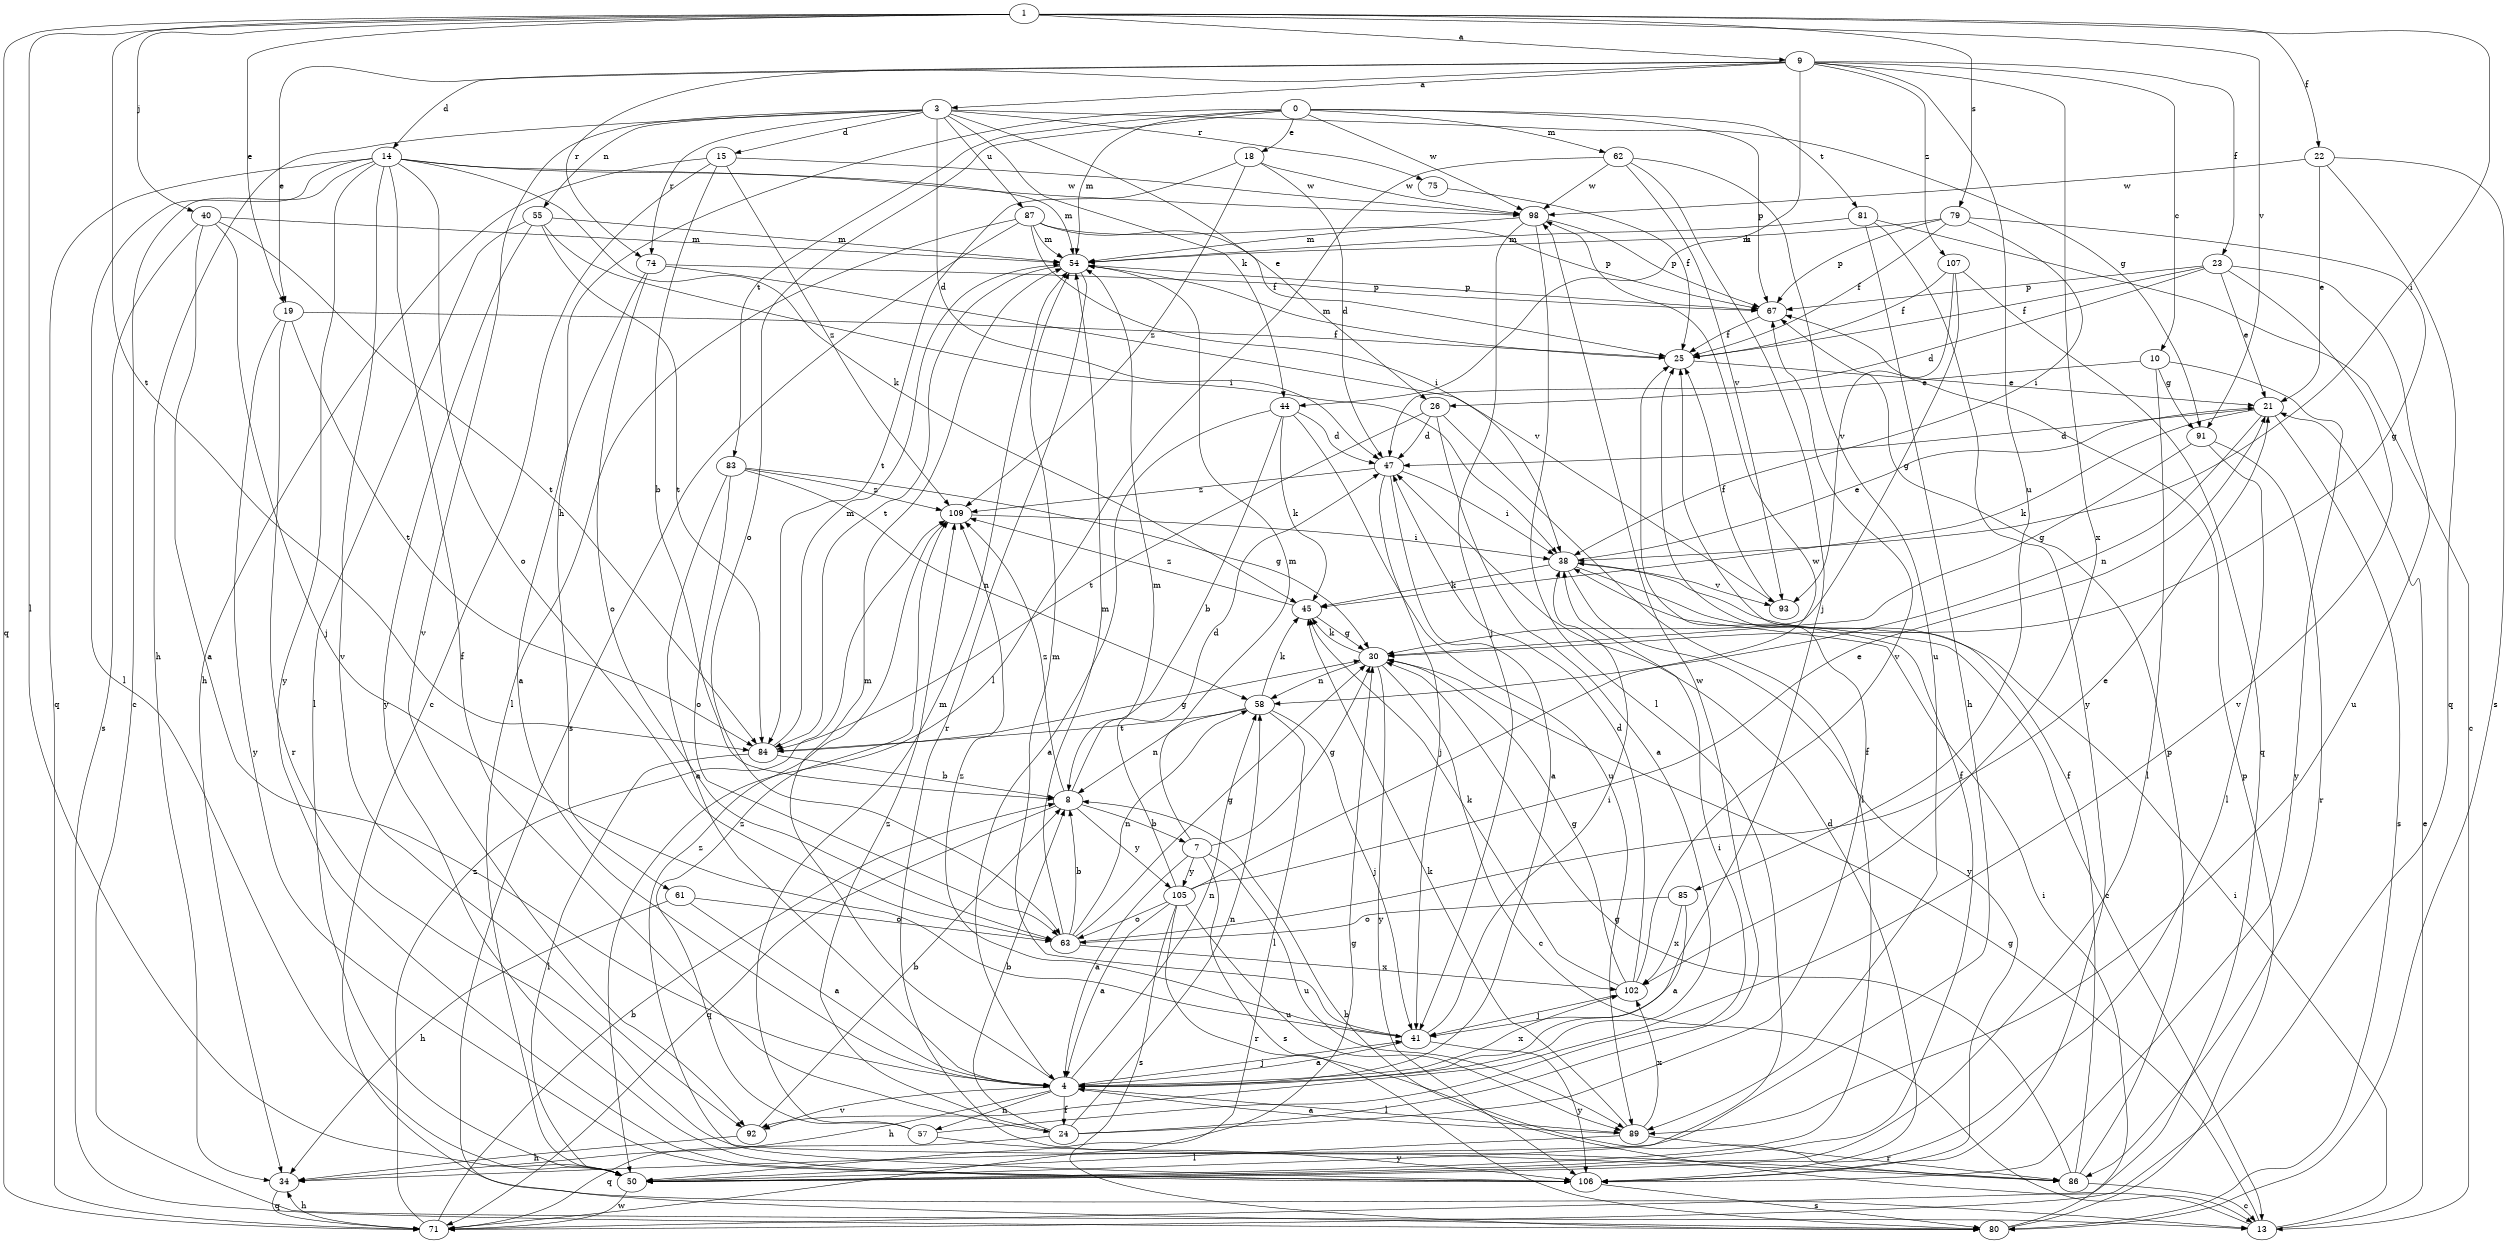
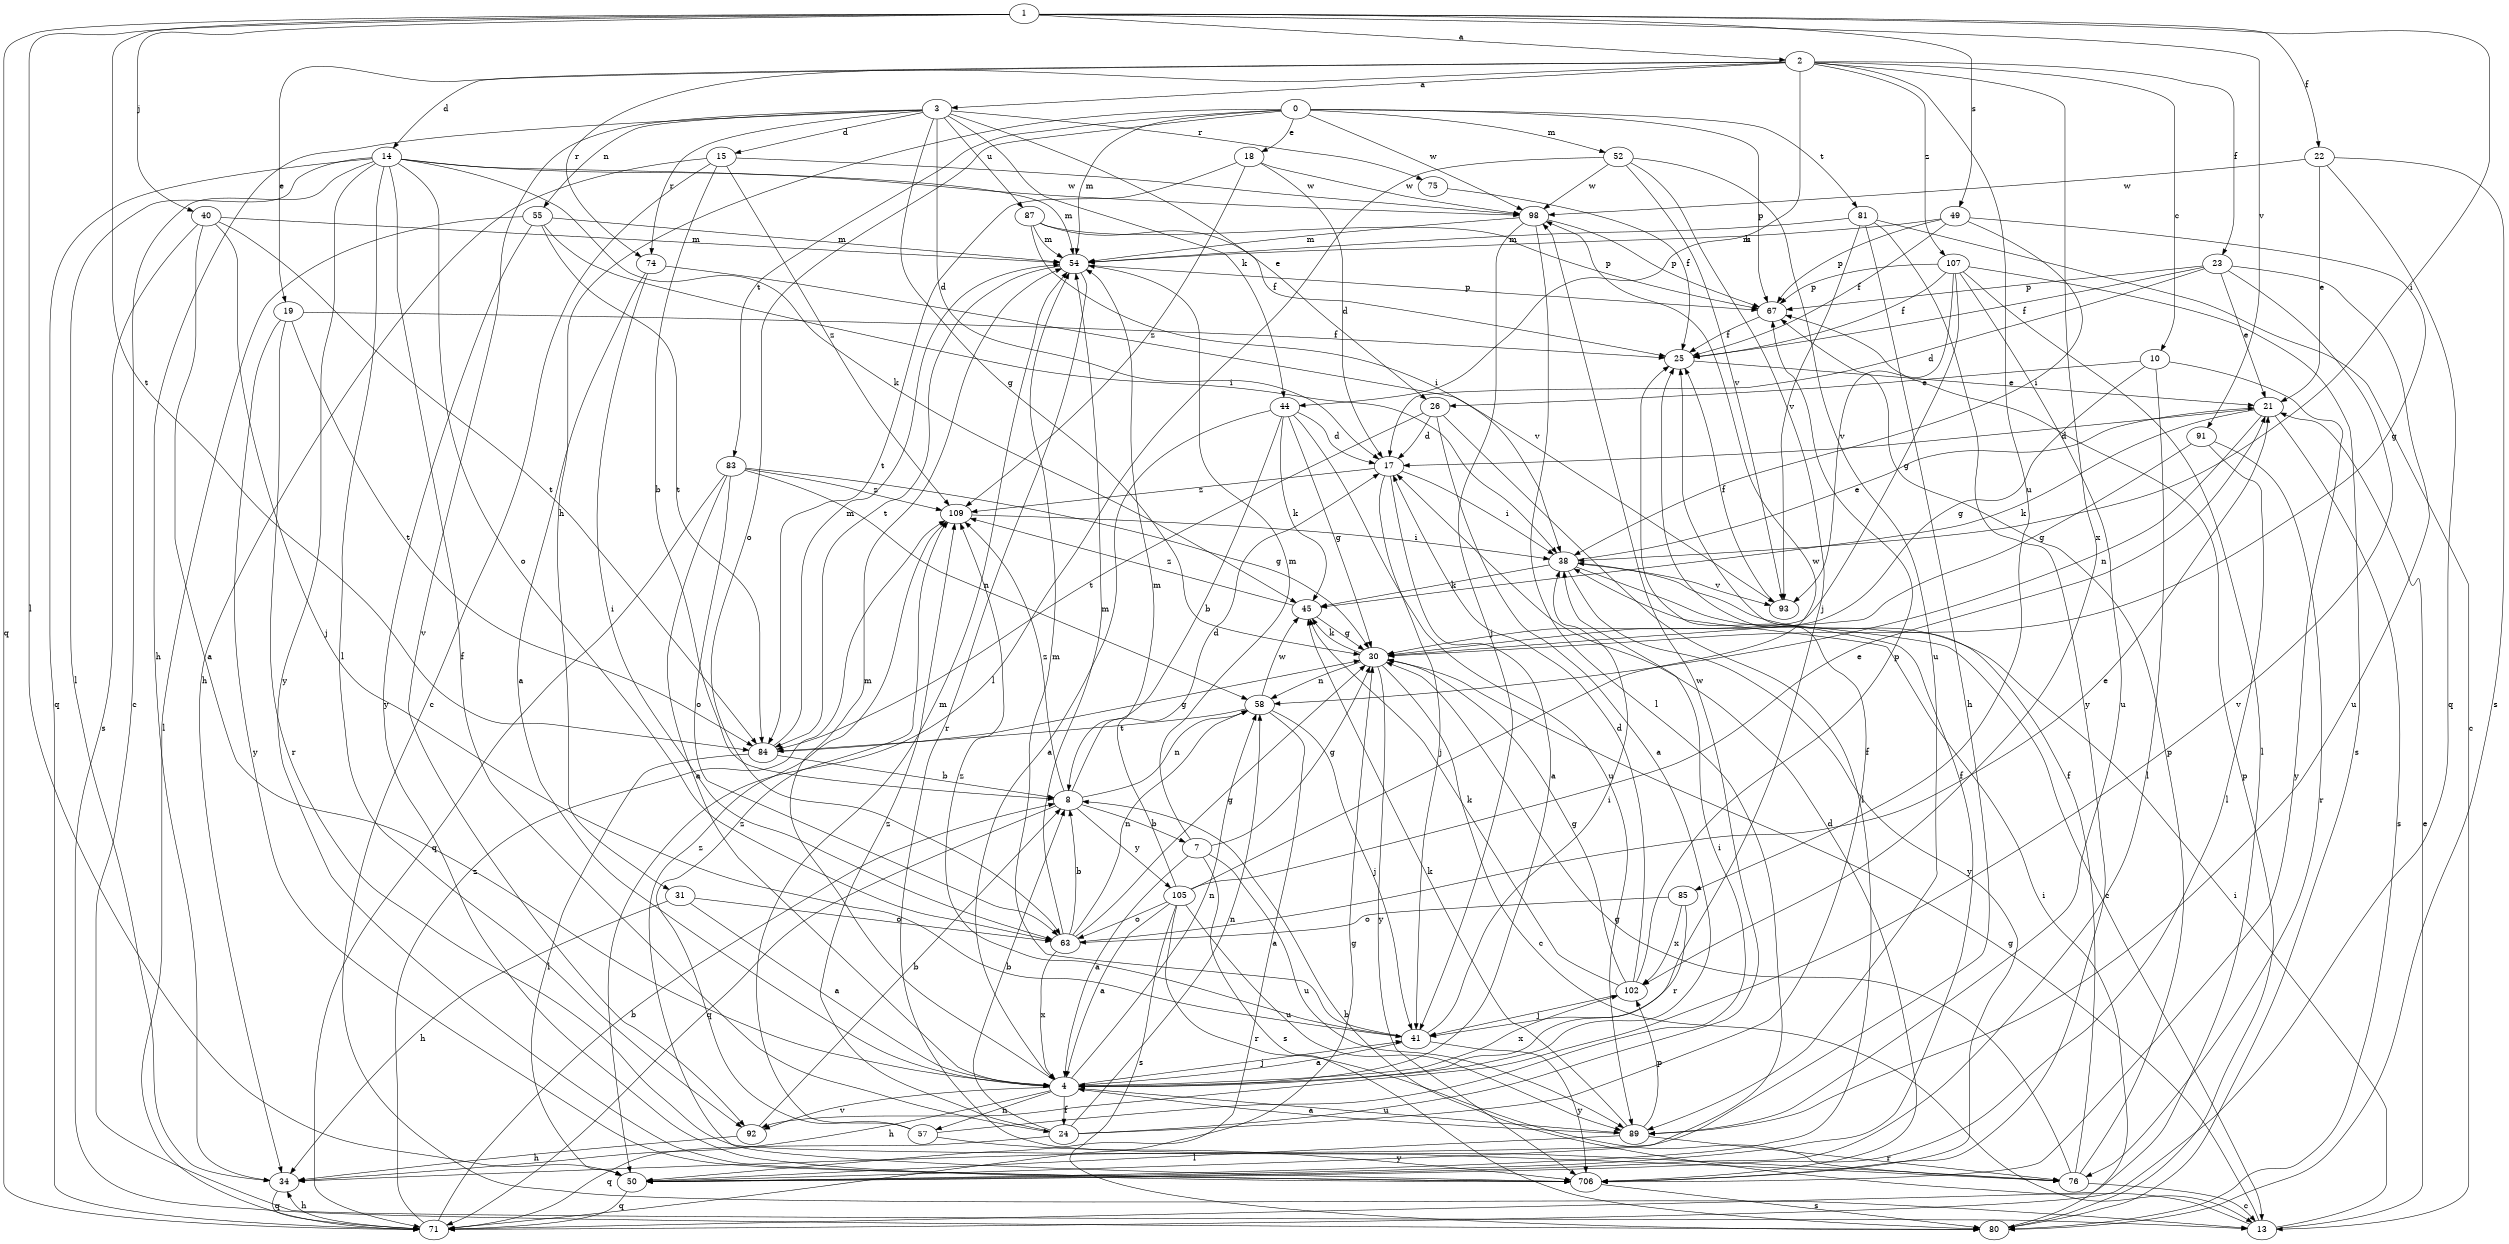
(506, 27) -> none
(1800, 61) -> (1800, 61)
(1636, 130) -> (1068, 436)
(1618, 157) -> (1618, 157)
(1955, 216) -> (1955, 216)
(1209, 281) -> (1858, 271)
(1376, 331) -> none
none -> (1791, 394)
(2171, 395) -> (1838, 612)
(1389, 466) -> (1389, 466)
none -> (1331, 529)
(556, 601) -> none
(613, 610) -> (613, 610)
(343, 657) -> (343, 657)
(1282, 657) -> (1282, 657)
(1897, 657) -> (1897, 657)
(126, 688) -> (71, 598)
(1160, 739) -> (1165, 758)
(313, 749) -> (163, 719)
(2262, 753) -> (2262, 753)
none -> (2104, 784)
none -> (439, 827)
(1189, 869) -> none
(680, 896) -> (680, 896)
(1275, 944) -> (1275, 944)
(1345, 967) -> (1041, 1012)
(1675, 991) -> (1675, 991)
(1660, 1063) -> (1660, 1063)
(1386, 1111) -> (1386, 1111)
(1586, 1182) -> (1586, 1182)
(2074, 1182) -> (2074, 1182)
(775, 1205) -> (2359, 691)
(622, 1206) -> (622, 1206)
